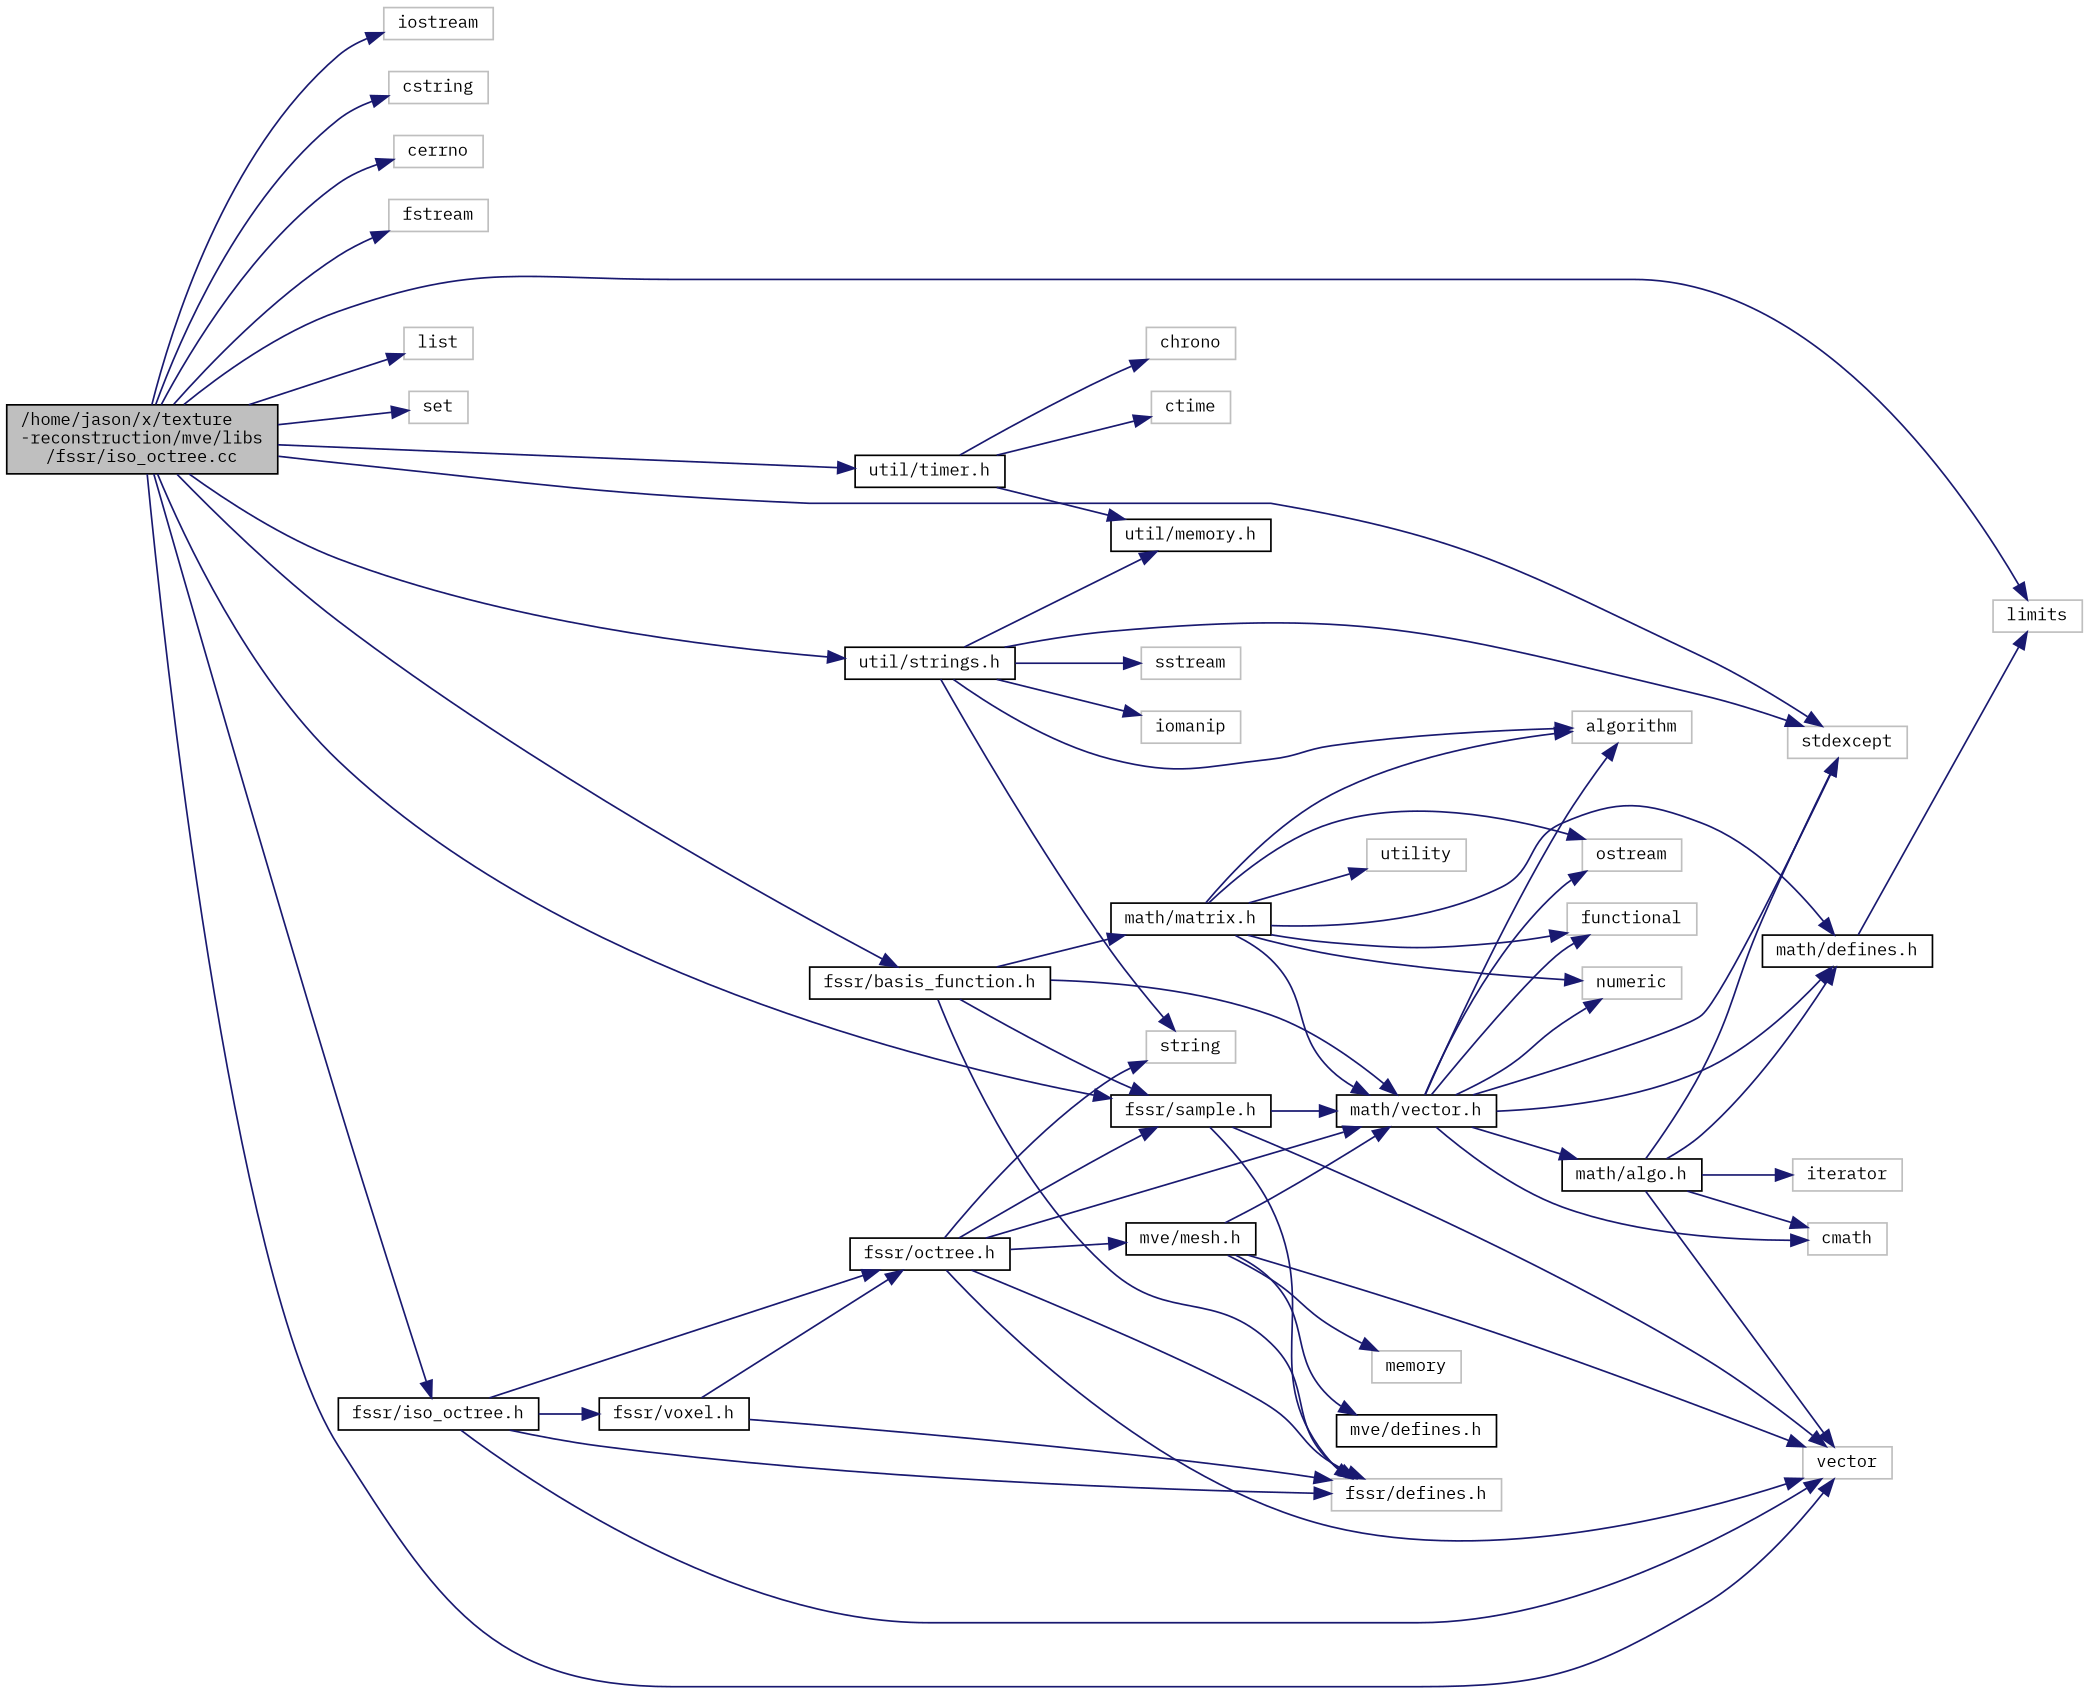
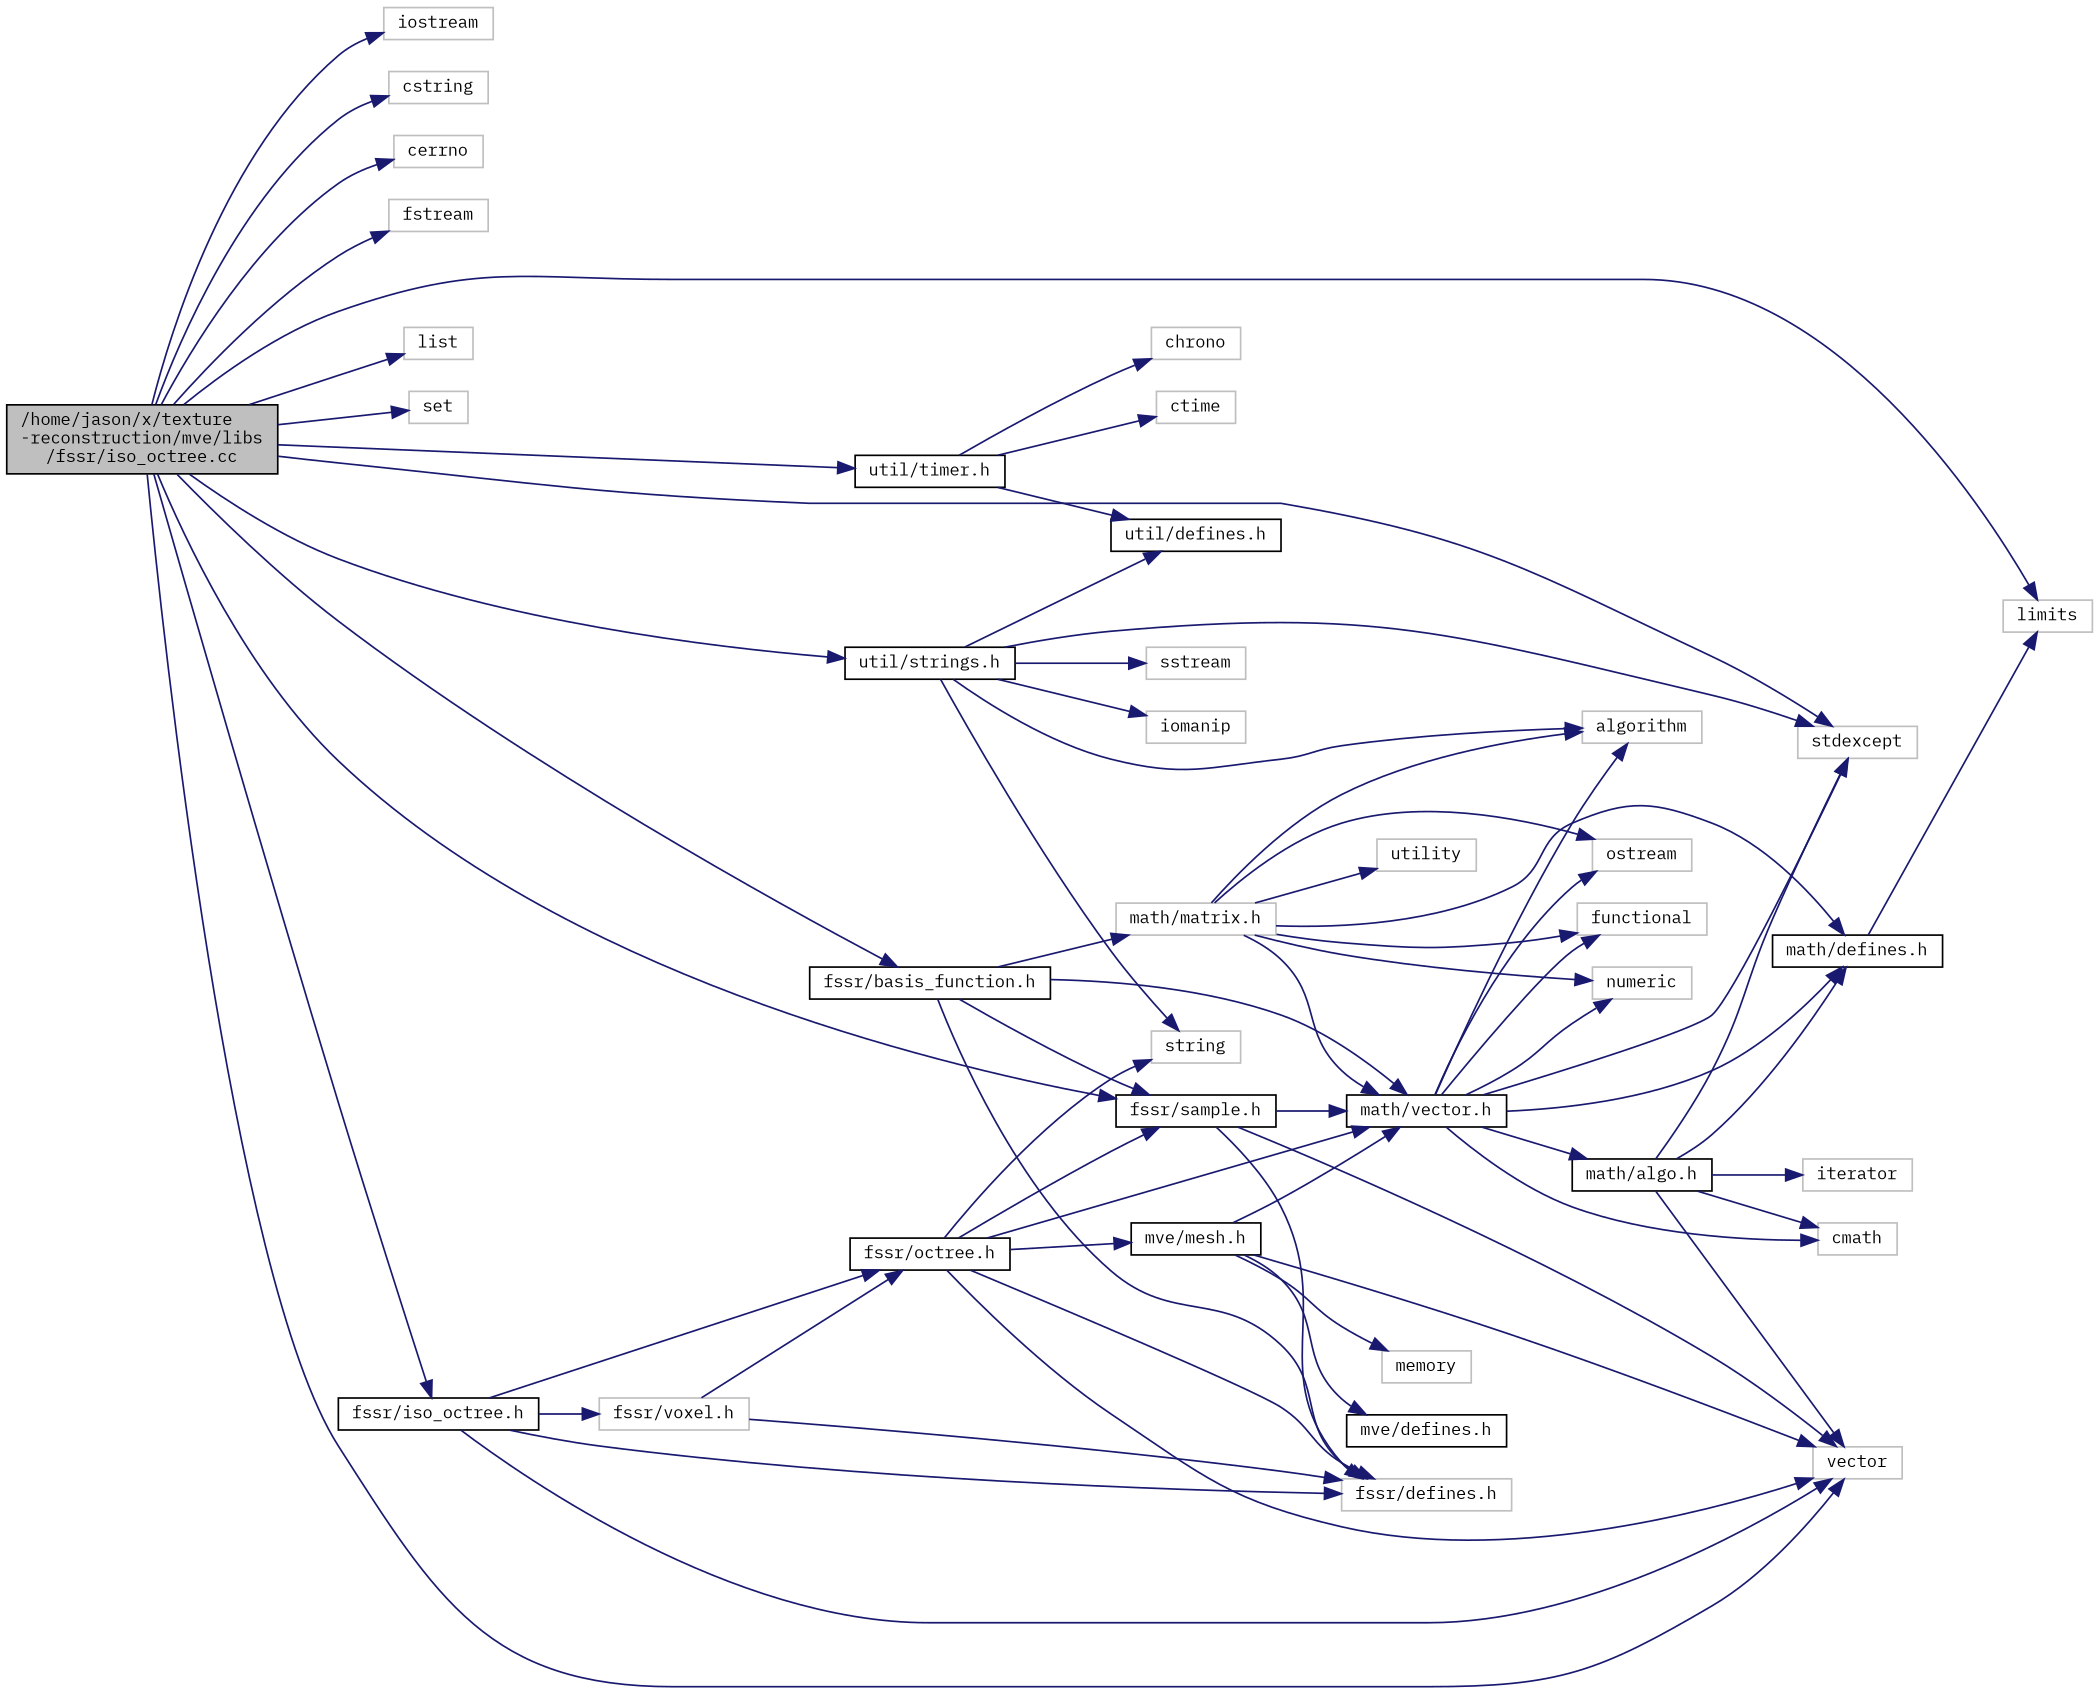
(1191, 535) -> (1196, 535)
(1191, 919) -> (1196, 919)
(674, 1414) -> (674, 1414)
